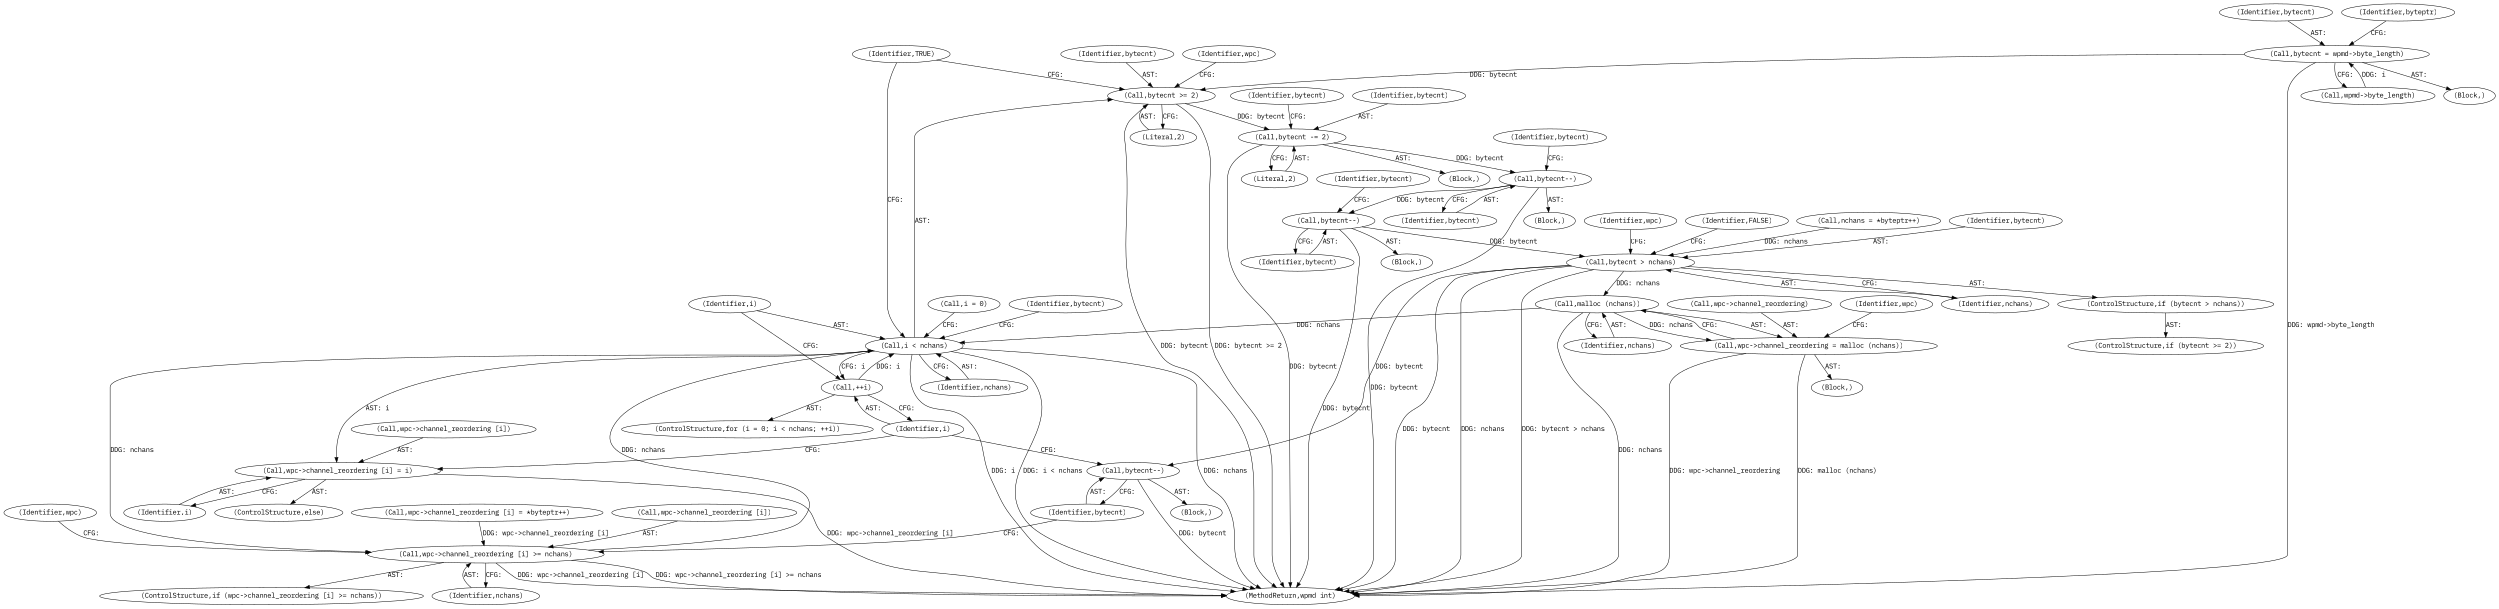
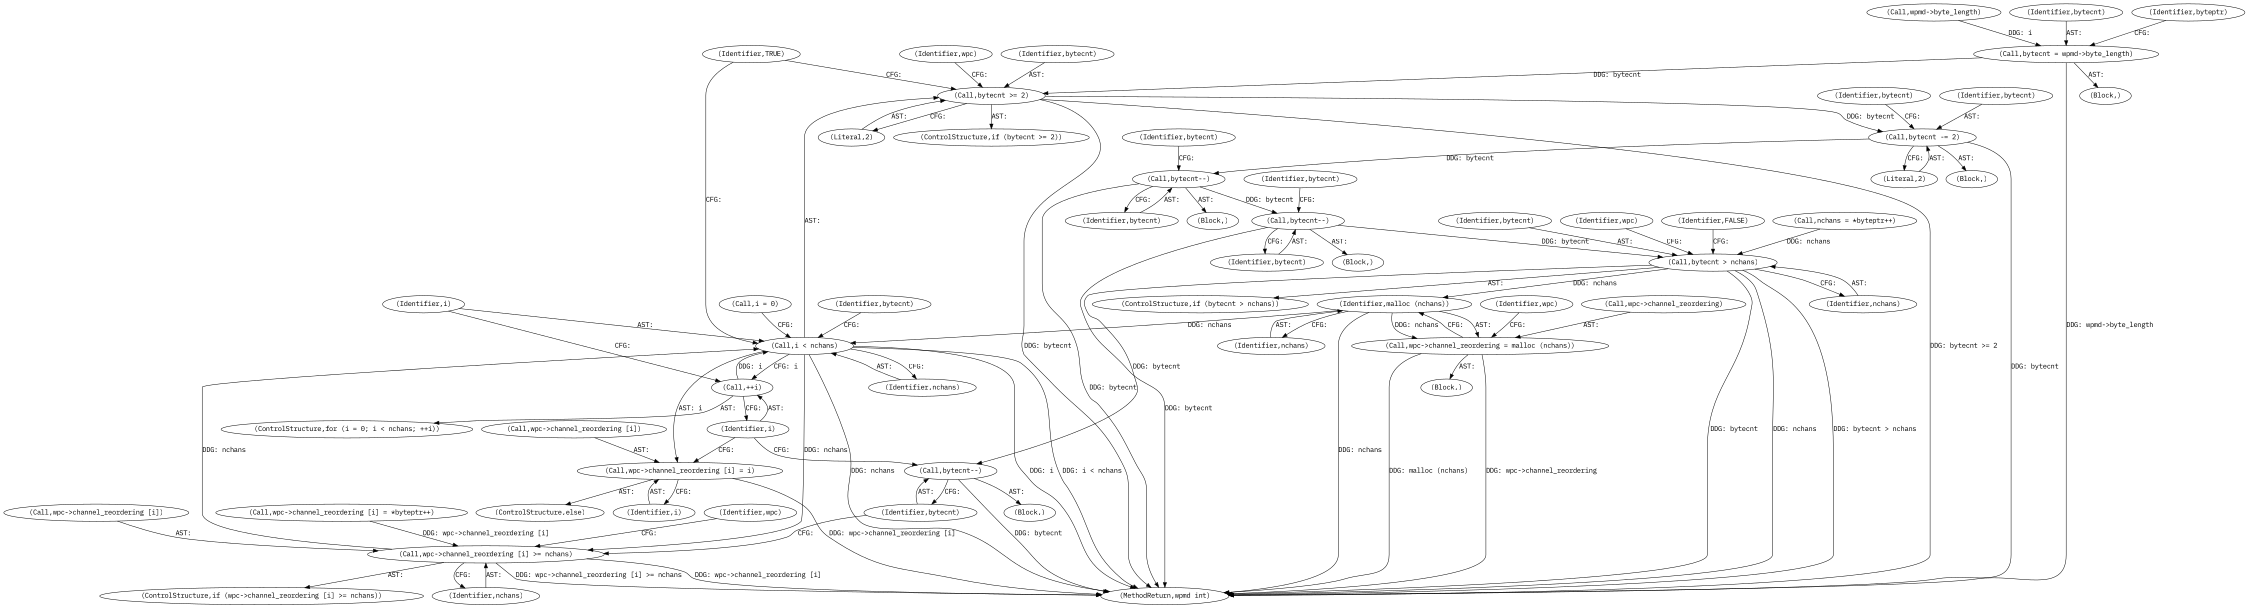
(2336, 75) -> none
(1597, 304) -> (1394, 304)
(2166, 323) -> (991, 114)
